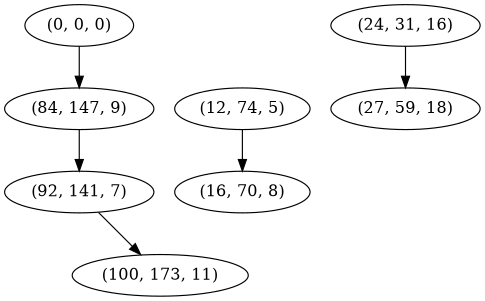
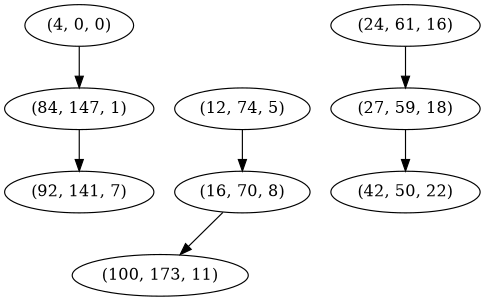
(79, 25) -> (79, 25)
(406, 25) -> (406, 25)
(79, 109) -> (79, 109)
none -> (406, 192)
(115, 229) -> (206, 229)
